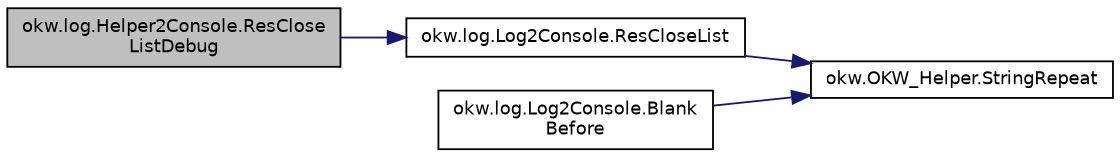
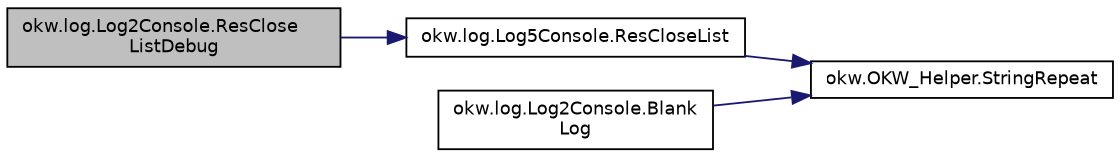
(174, 38) -> (174, 38)
(576, 38) -> (576, 38)
(576, 120) -> (576, 120)
